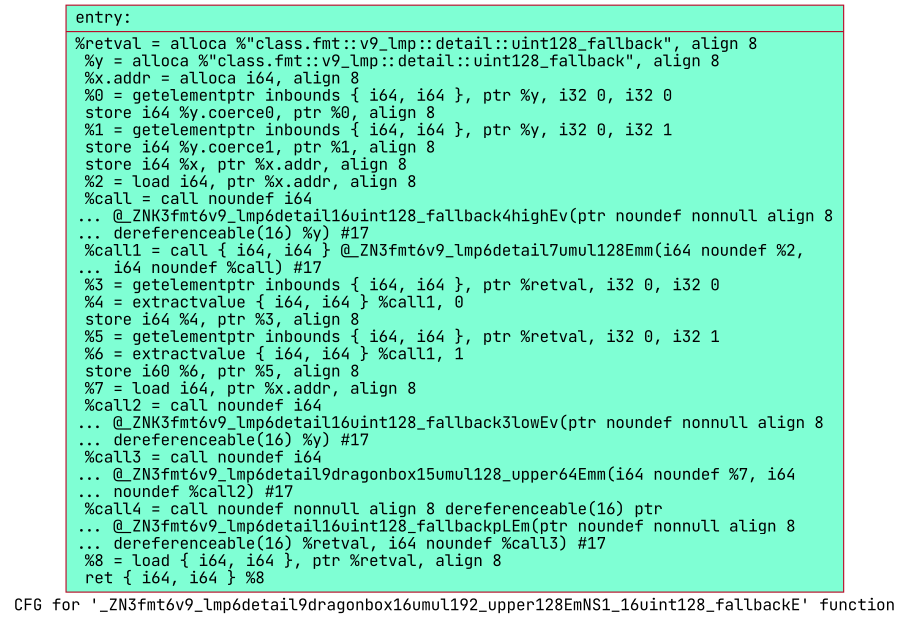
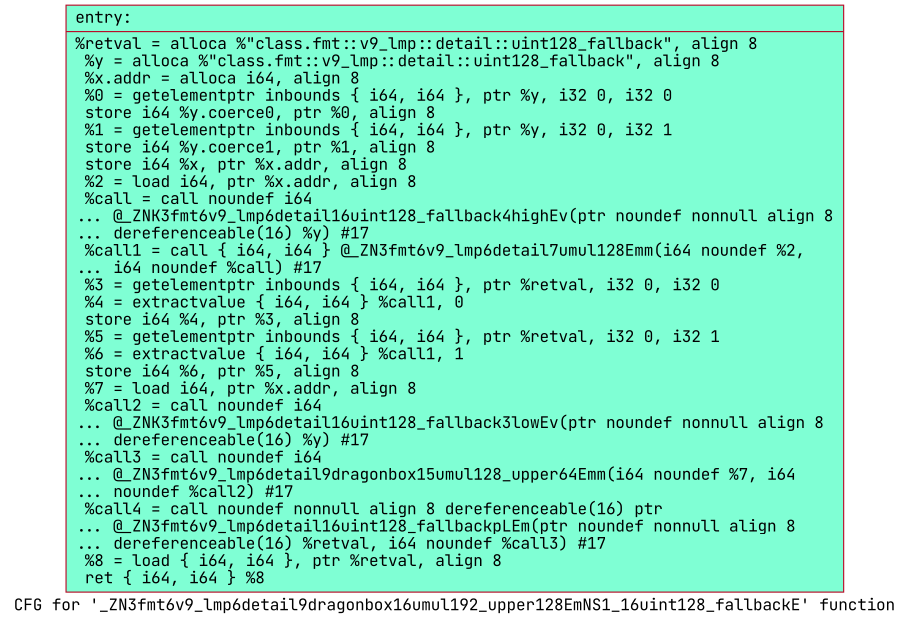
(218, 372) -> (218, 372)
